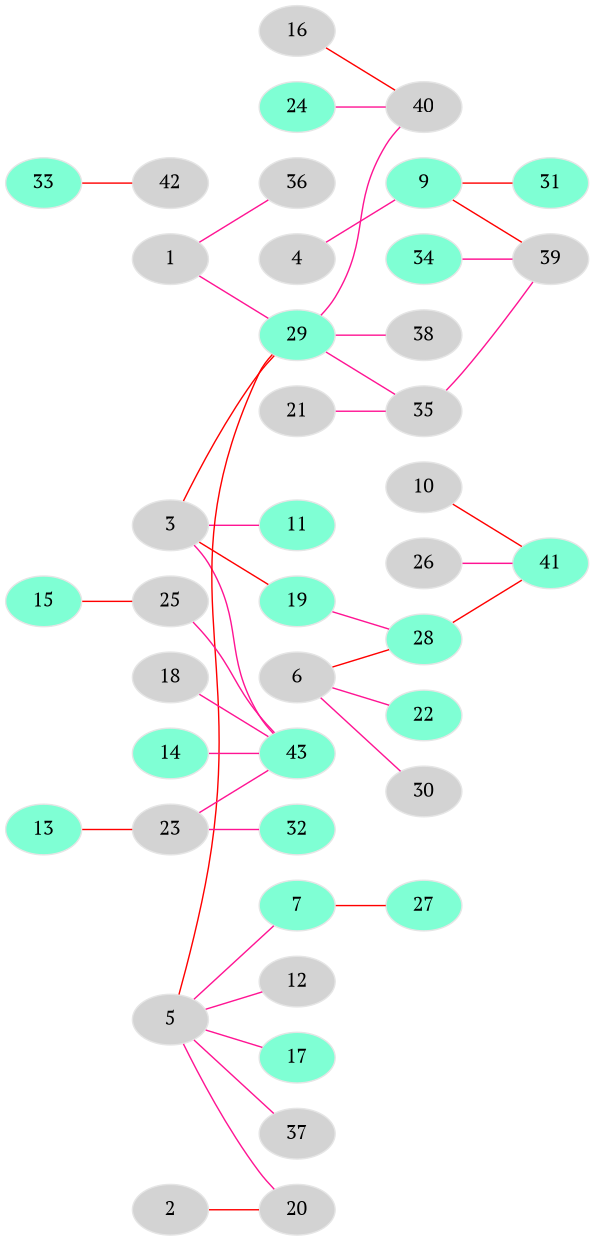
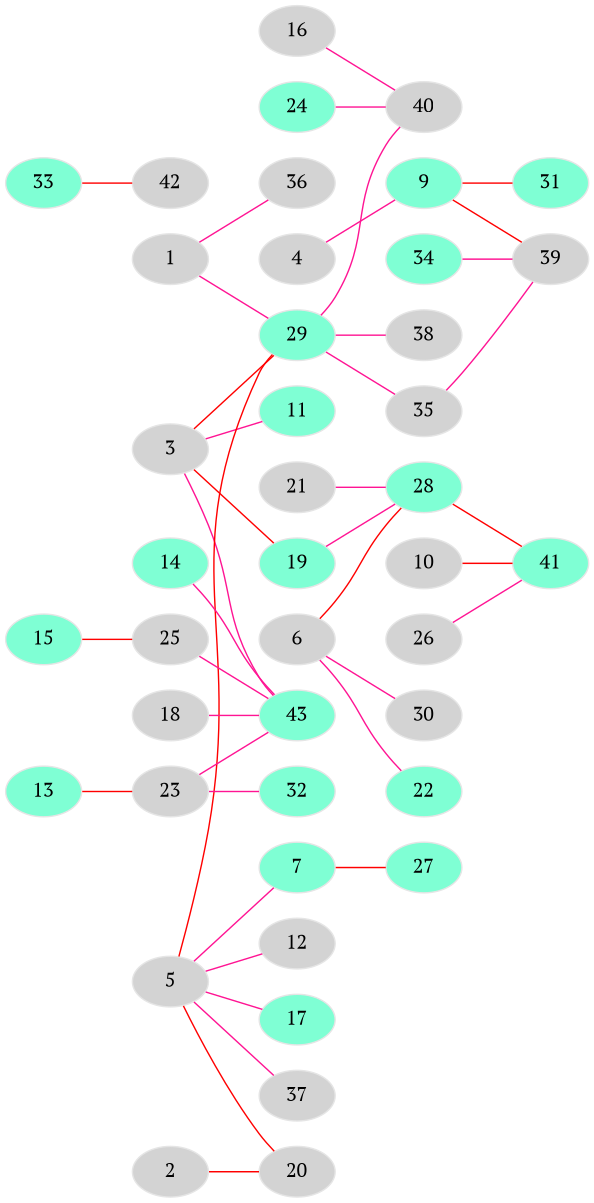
(361, 69) -> (361, 69)
(361, 411) -> (361, 487)
(224, 1119) -> (224, 1081)
